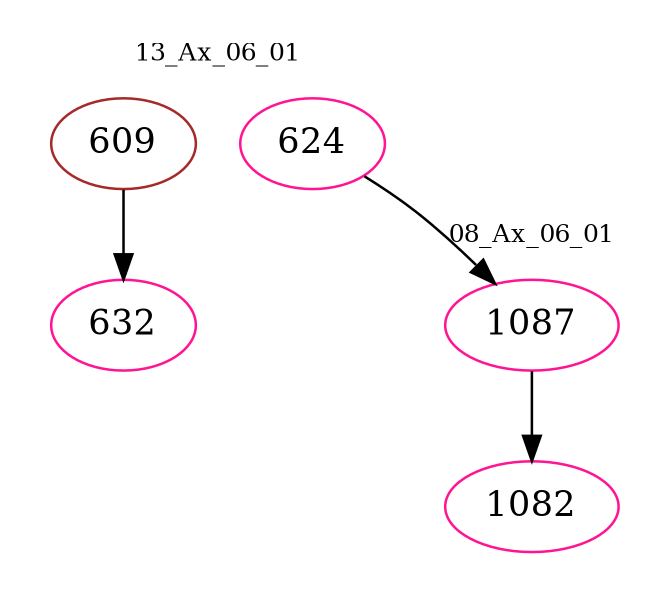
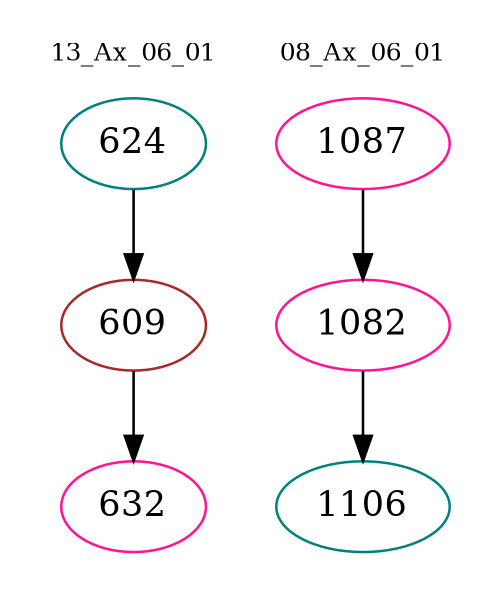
(313, 144) -> (134, 144)
(442, 233) -> (134, 222)
none -> (363, 507)
